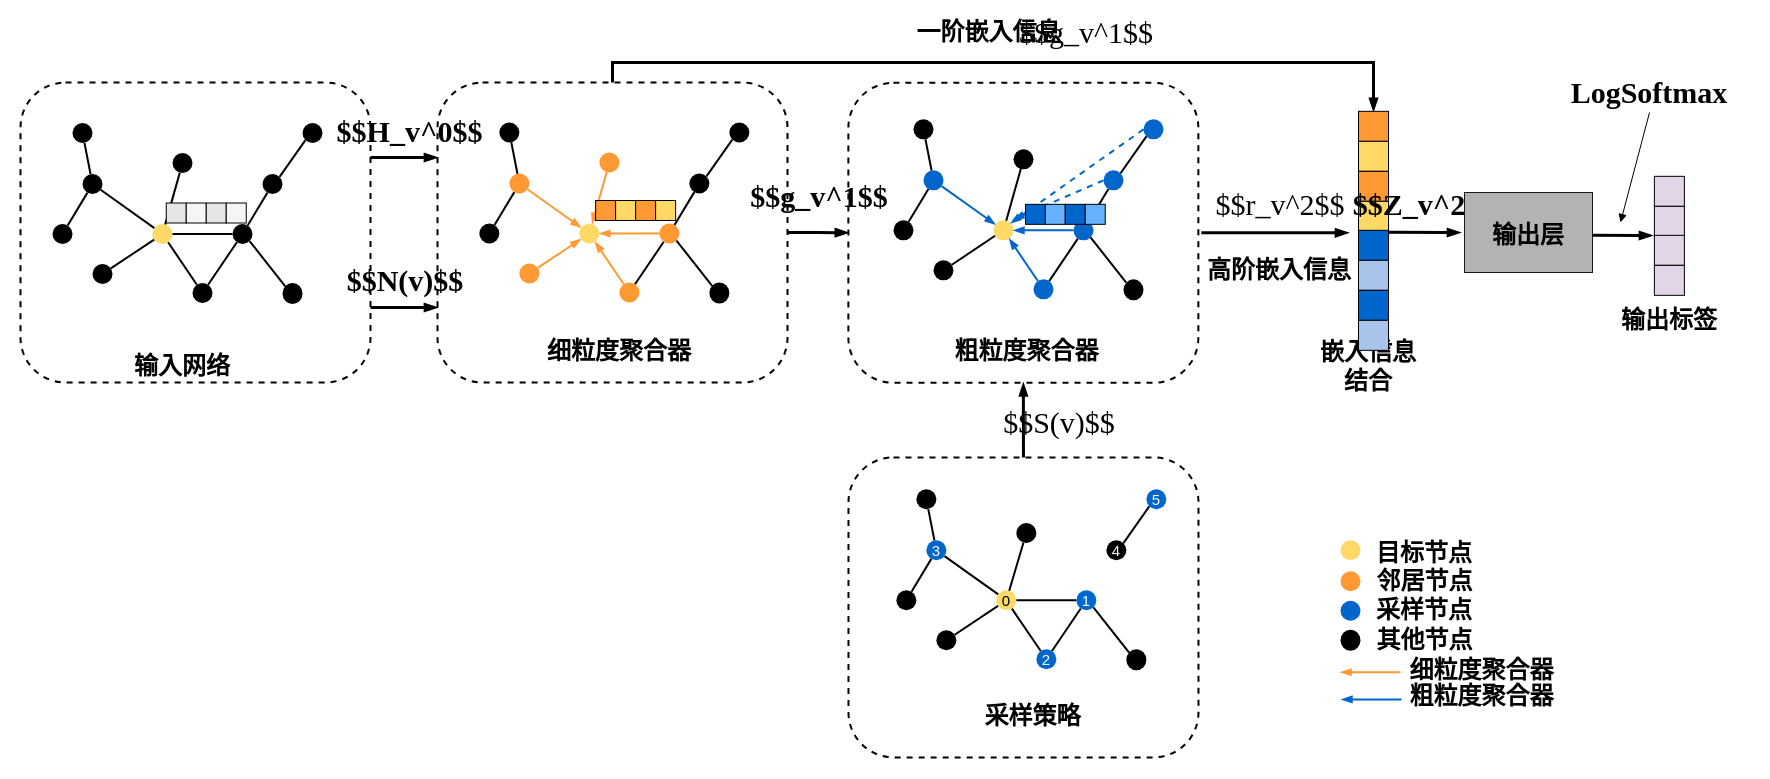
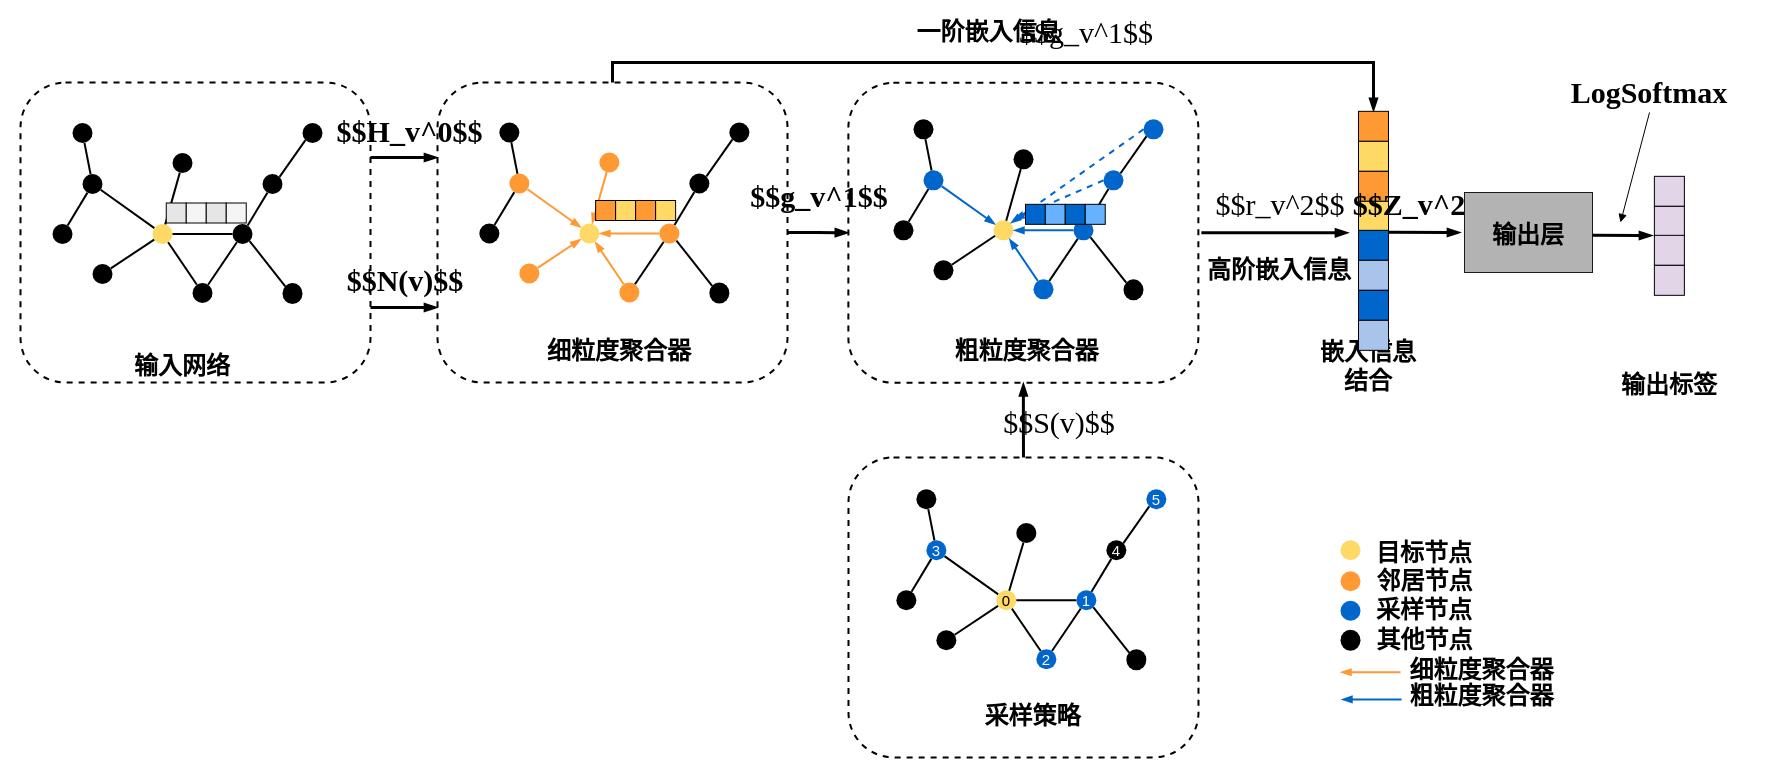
(1669, 320) -> (1669, 385)
none -> (1101, 575)
